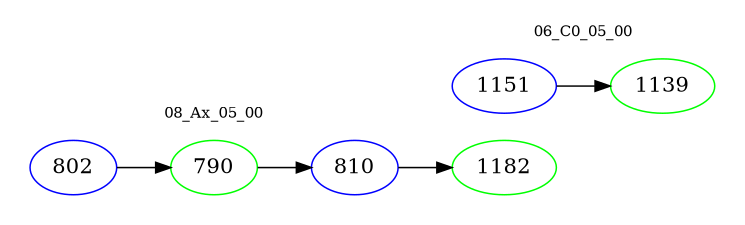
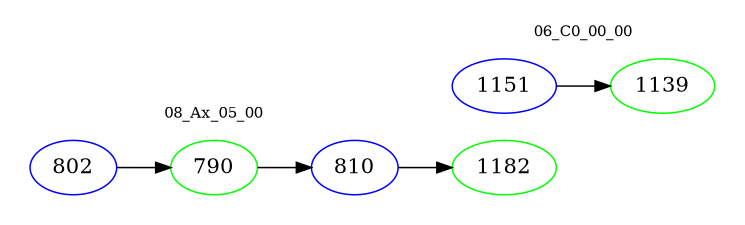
(583, 32) -> (583, 32)
